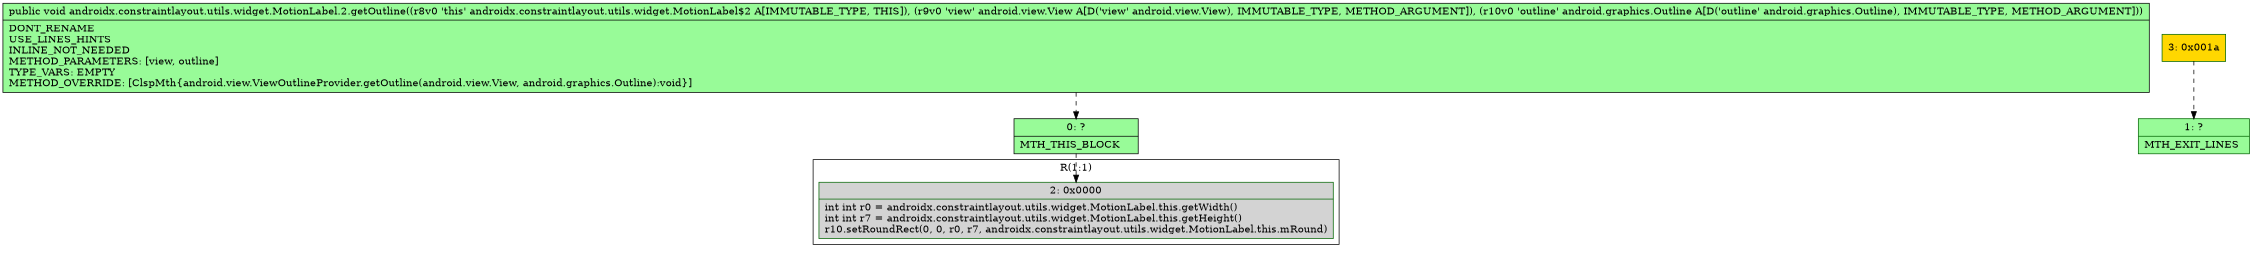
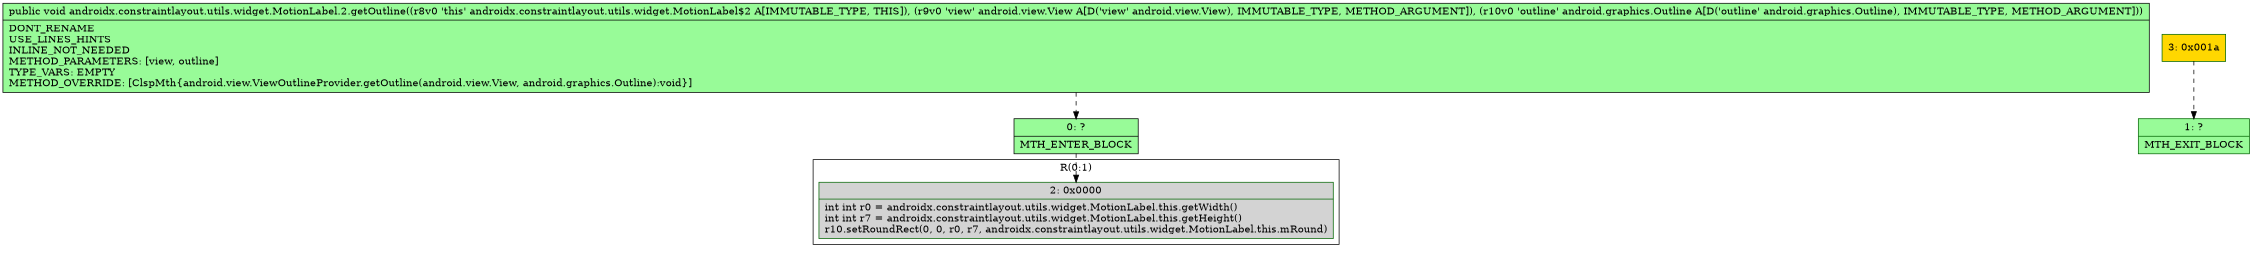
(1070, 145) -> (1076, 145)
(2192, 145) -> (2194, 145)
(1076, 168) -> (1076, 168)
